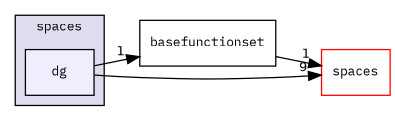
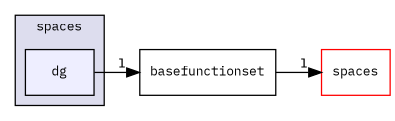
(201, 79) -> none
